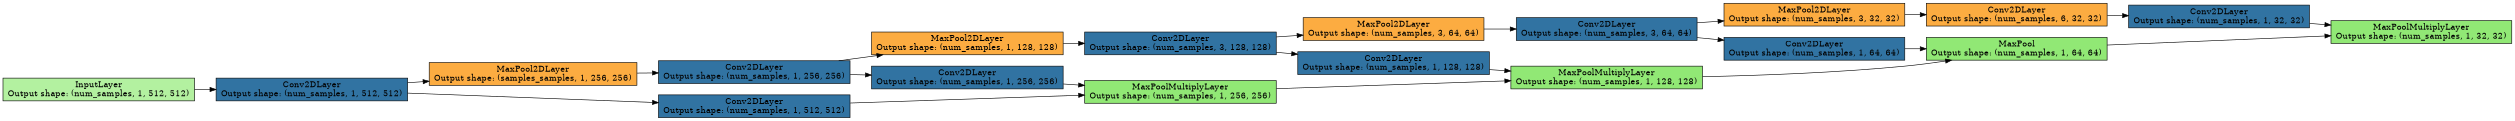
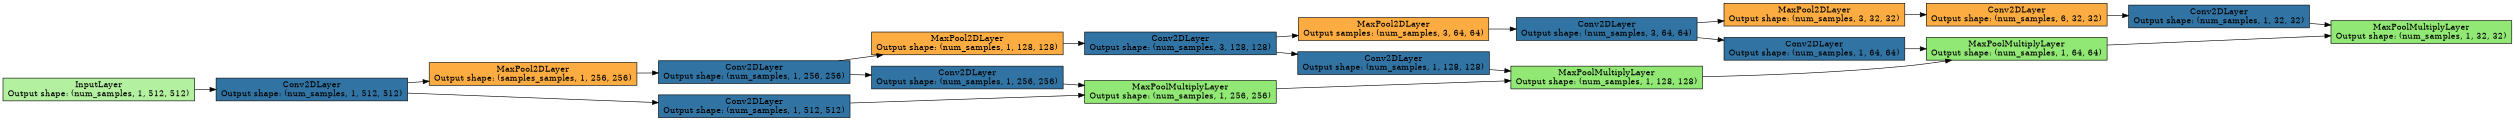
(1394, 29) -> (1394, 29)
(2017, 49) -> (2017, 49)
